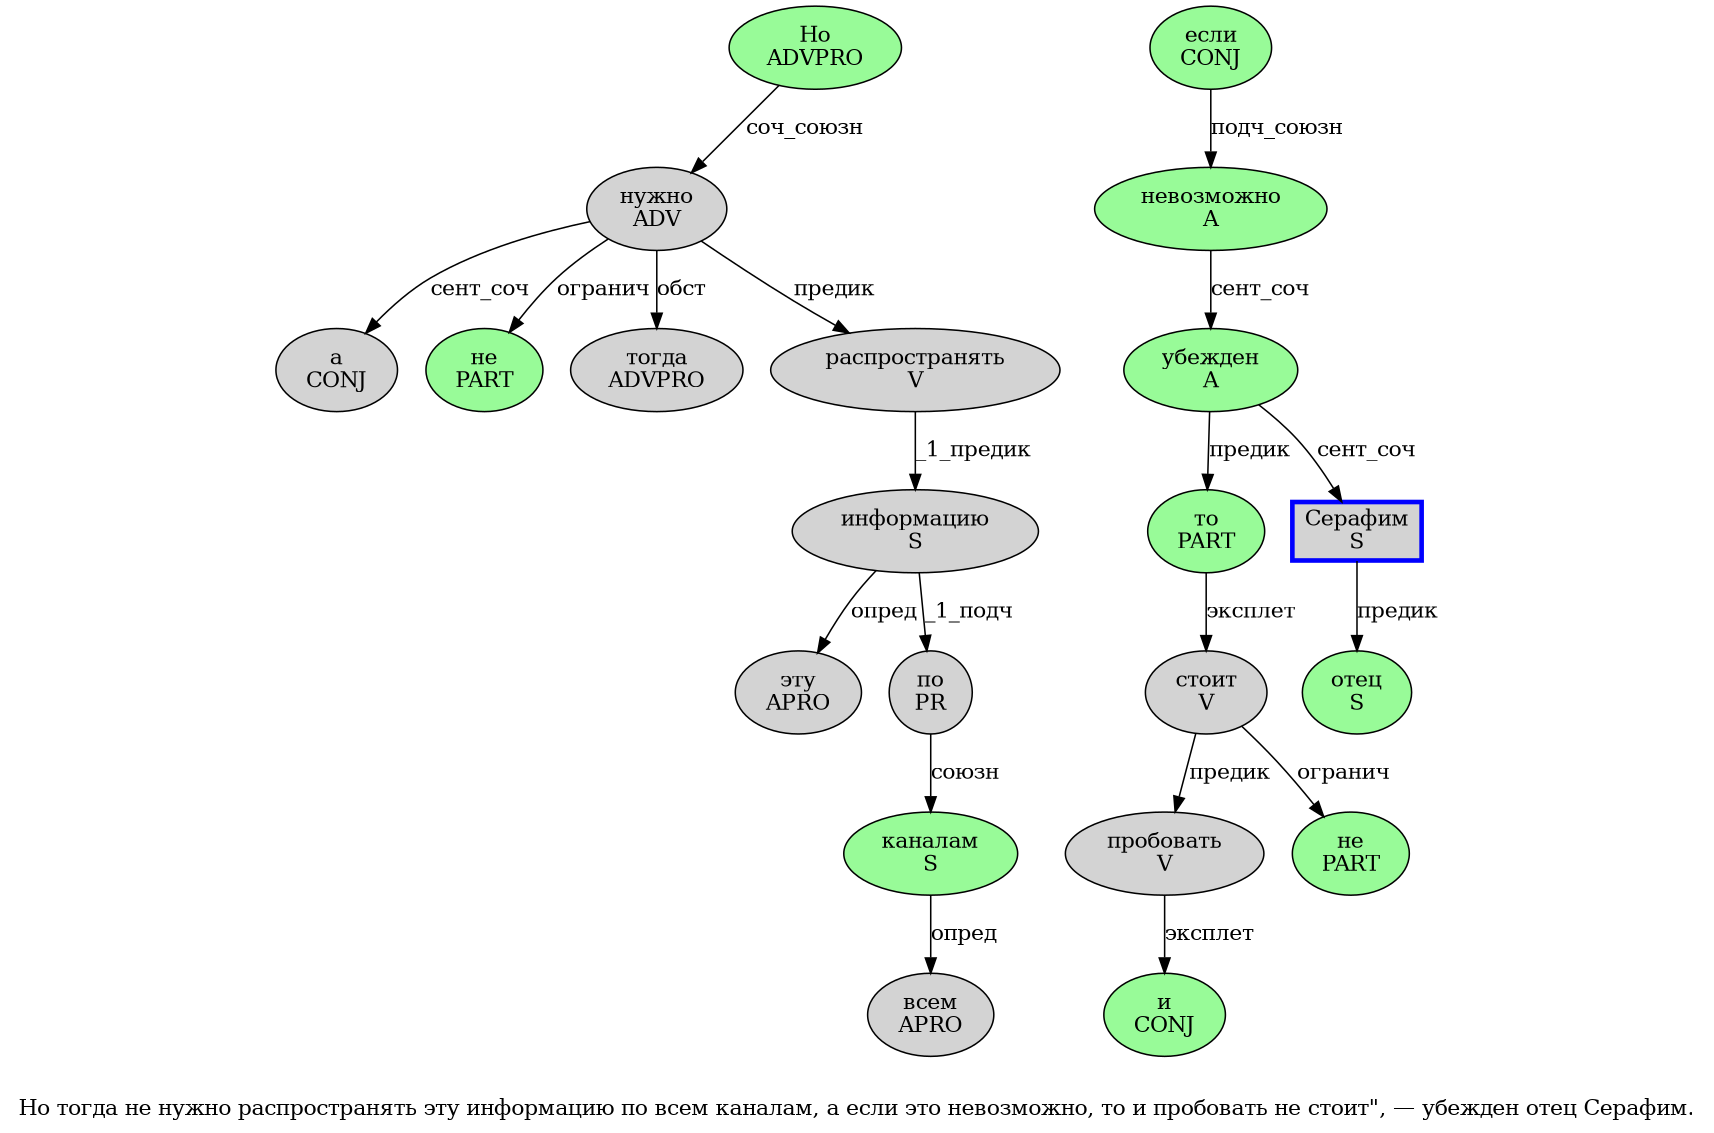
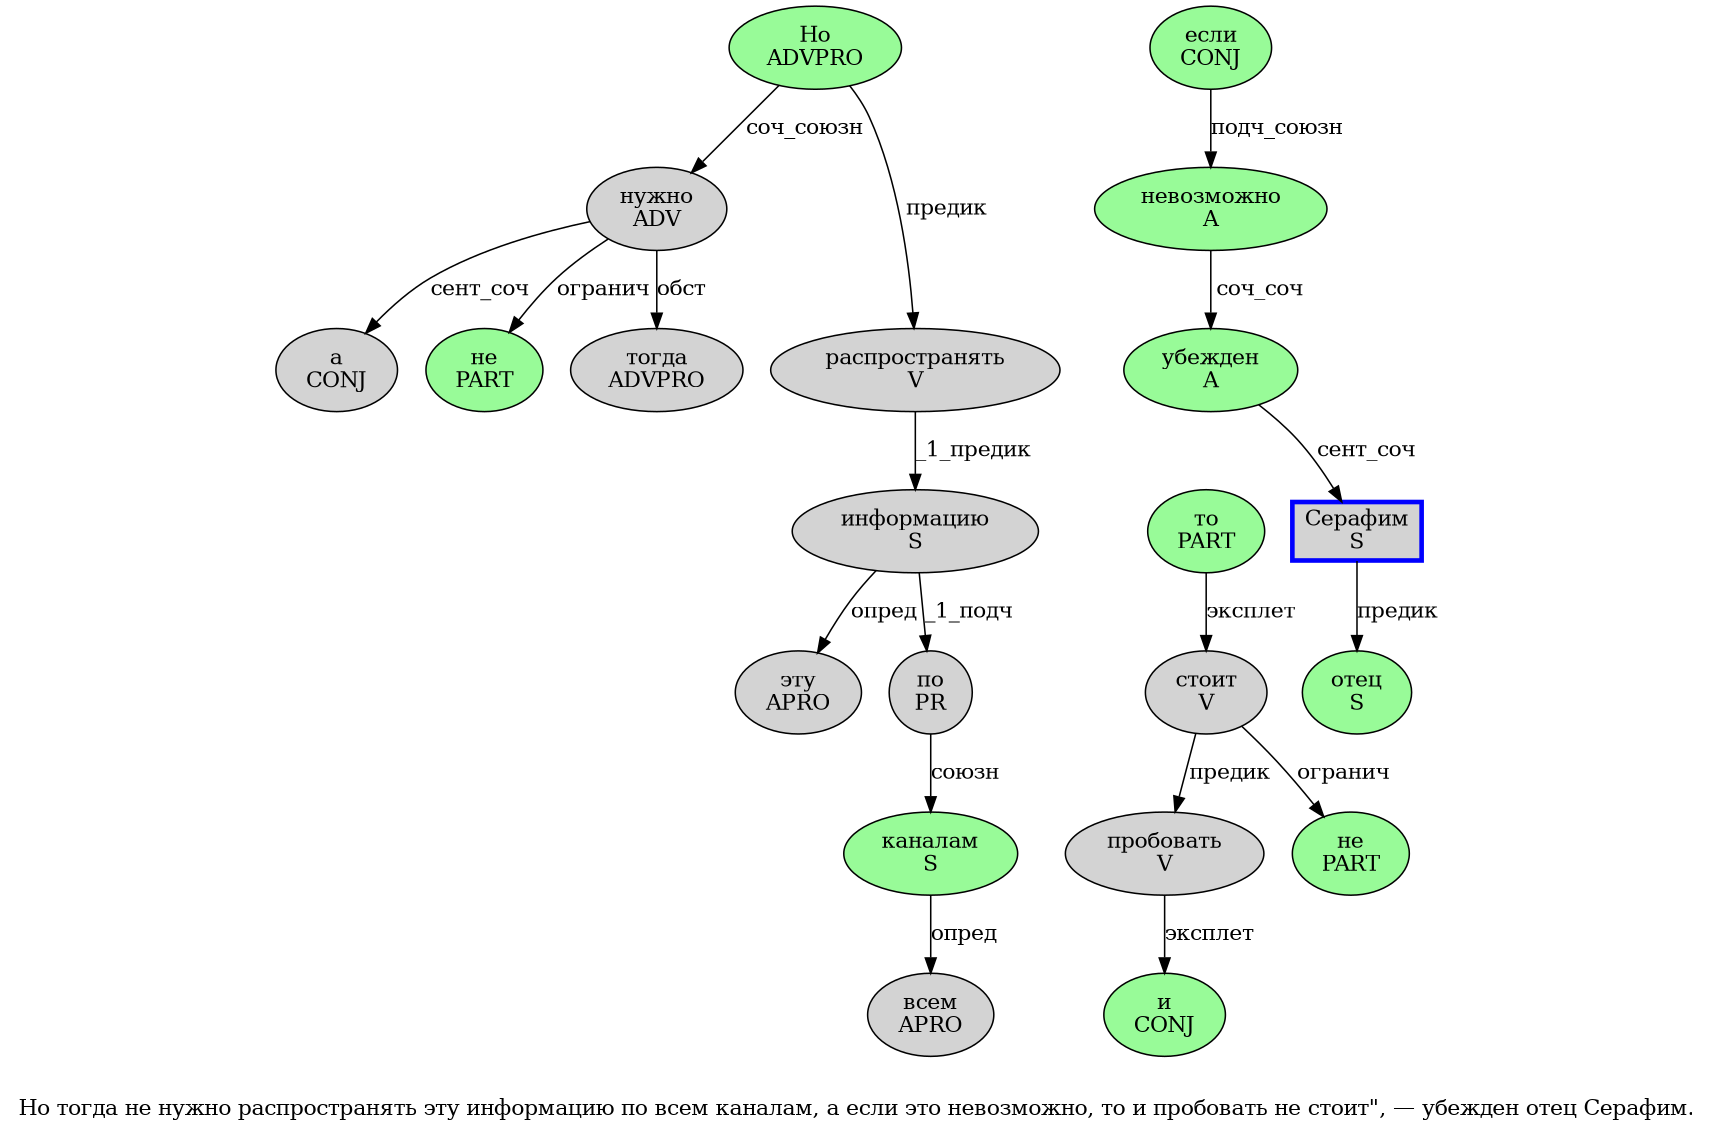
(767, 285) -> (895, 195)
(1260, 289) -> (1260, 289)
(1209, 443) -> none
